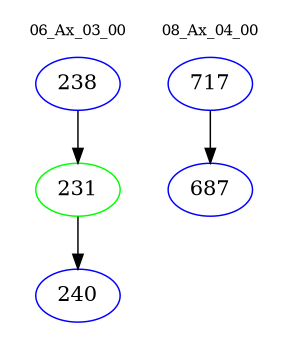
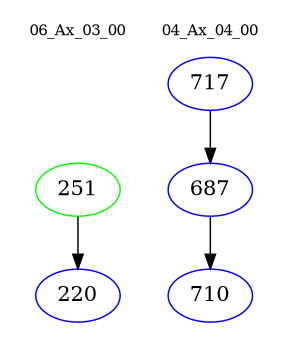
(210, 32) -> (210, 32)
(78, 84) -> none
(78, 190) -> (78, 190)
(78, 296) -> (78, 296)
none -> (210, 296)
